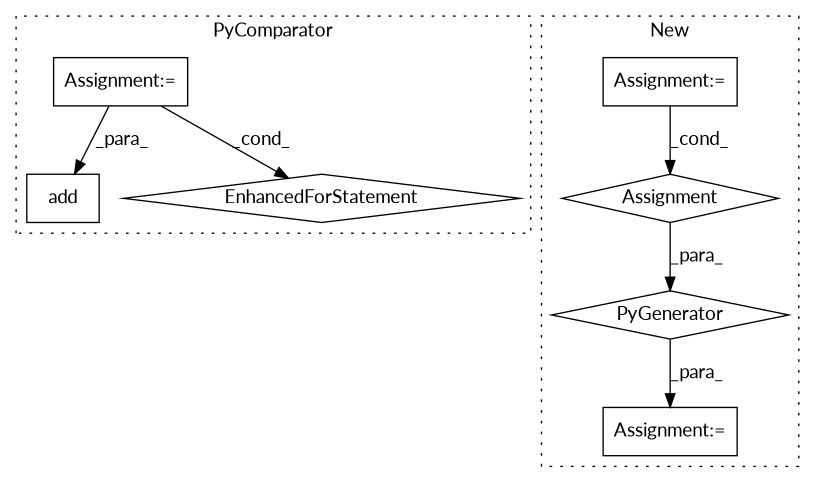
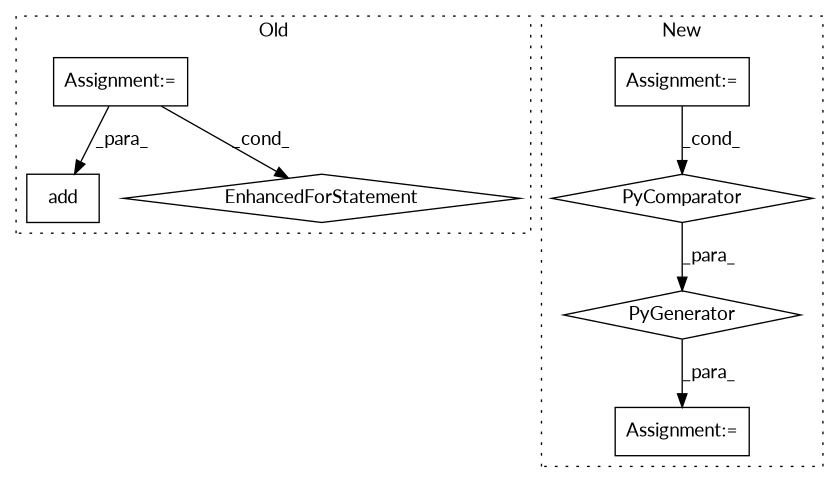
(273, 31) -> (273, 31)
(670, 198) -> (682, 198)
